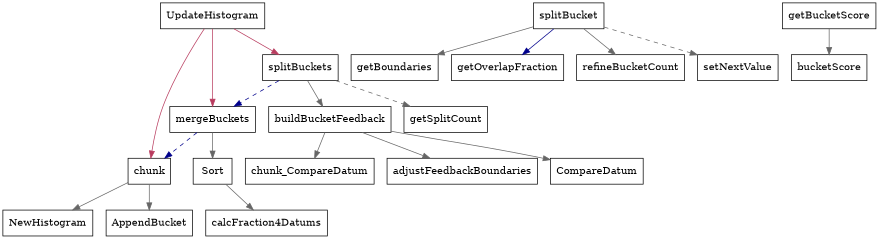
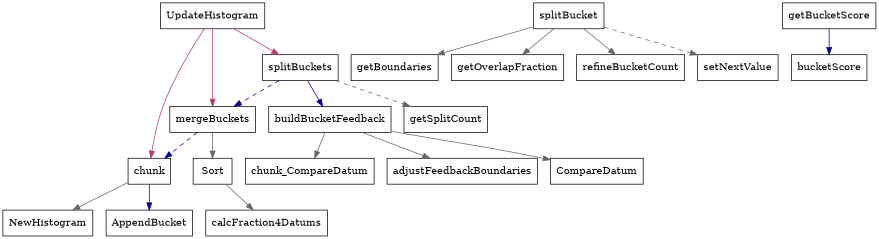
(829, 38) -> (829, 38)
(541, 40) -> (541, 40)
(313, 90) -> (313, 90)
(149, 194) -> (149, 194)
